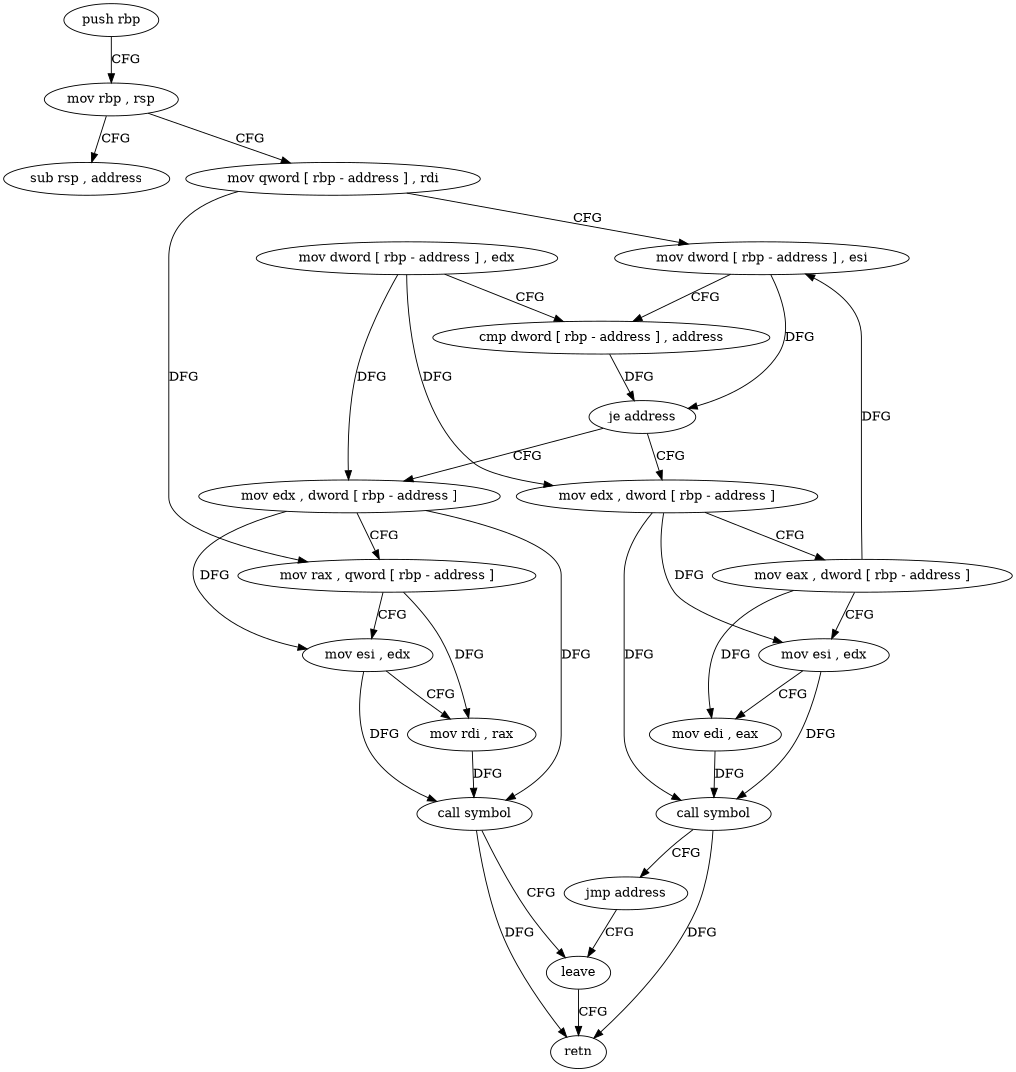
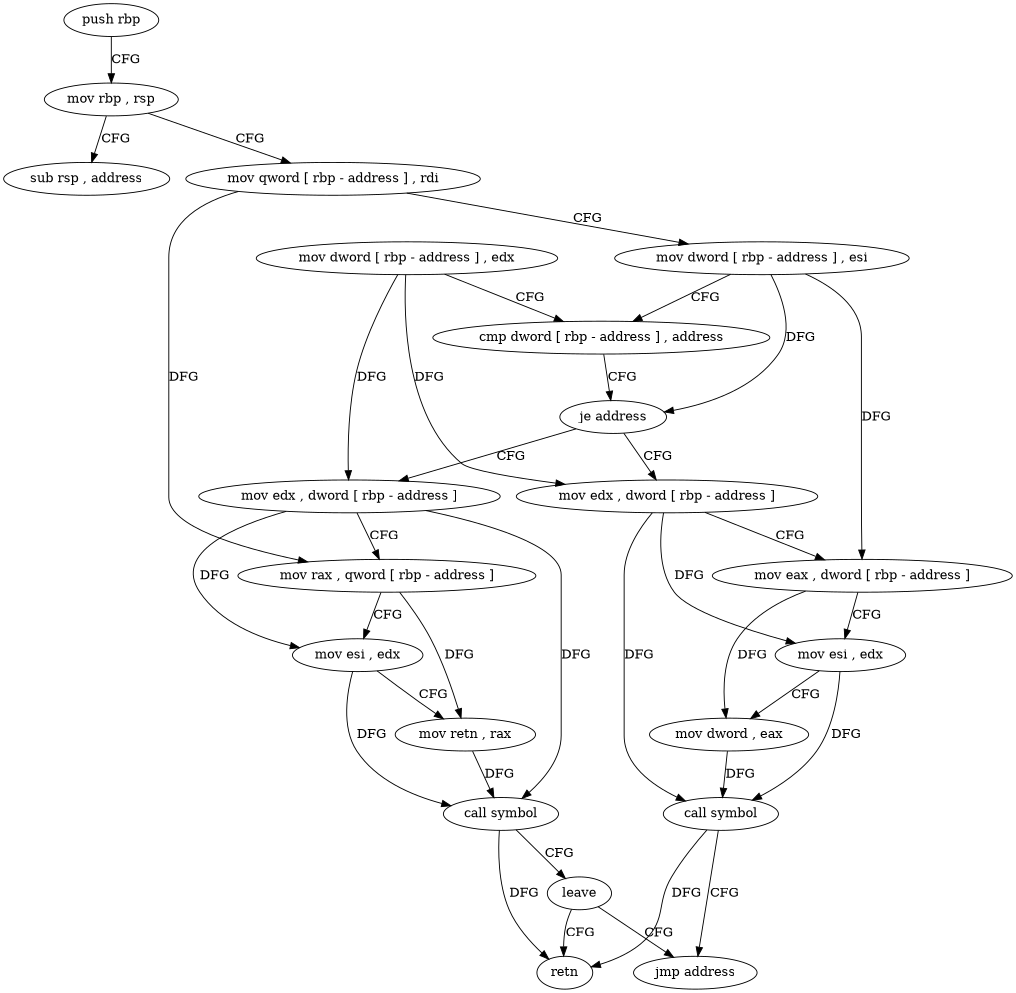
(639, 377) -> (622, 377)
(861, 408) -> (861, 399)
(472, 735) -> (465, 735)
(715, 735) -> (729, 735)
(605, 929) -> (632, 929)
